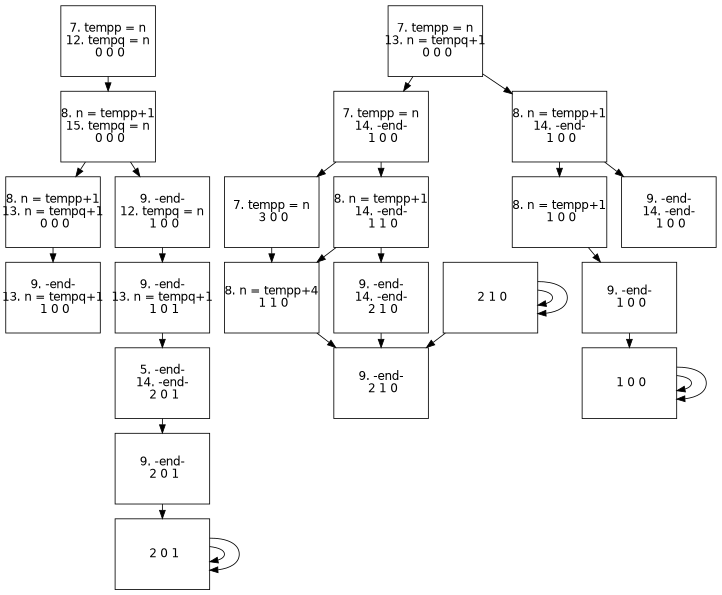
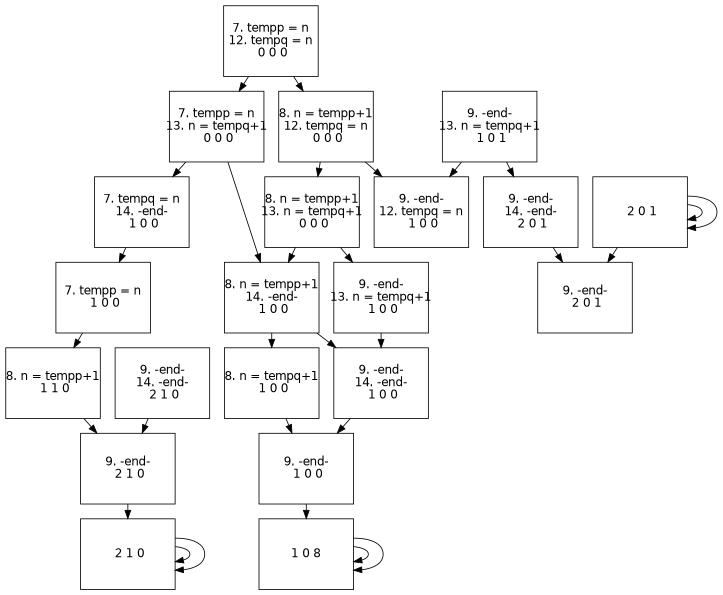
none -> (246, 80)
(108, 127) -> (326, 127)
(381, 127) -> (142, 212)
(272, 212) -> (103, 298)
(381, 212) -> none
(560, 212) -> (272, 383)
(162, 251) -> (458, 166)
none -> (294, 251)
(272, 298) -> (53, 383)
none -> (381, 336)
(439, 338) -> (128, 507)
(162, 383) -> (531, 212)
(629, 383) -> (306, 554)
none -> (347, 423)
(162, 507) -> (615, 251)
